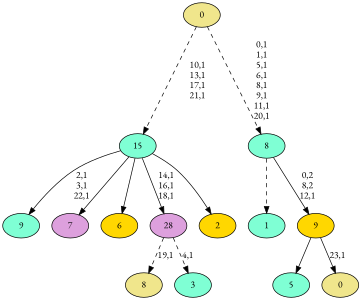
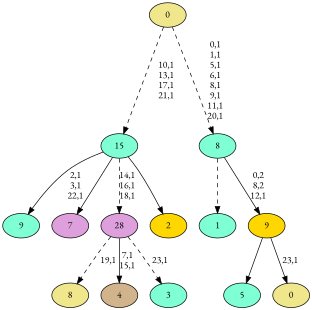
(152, 183) -> (119, 182)
(119, 226) -> none
(188, 255) -> (160, 261)
none -> (119, 295)
